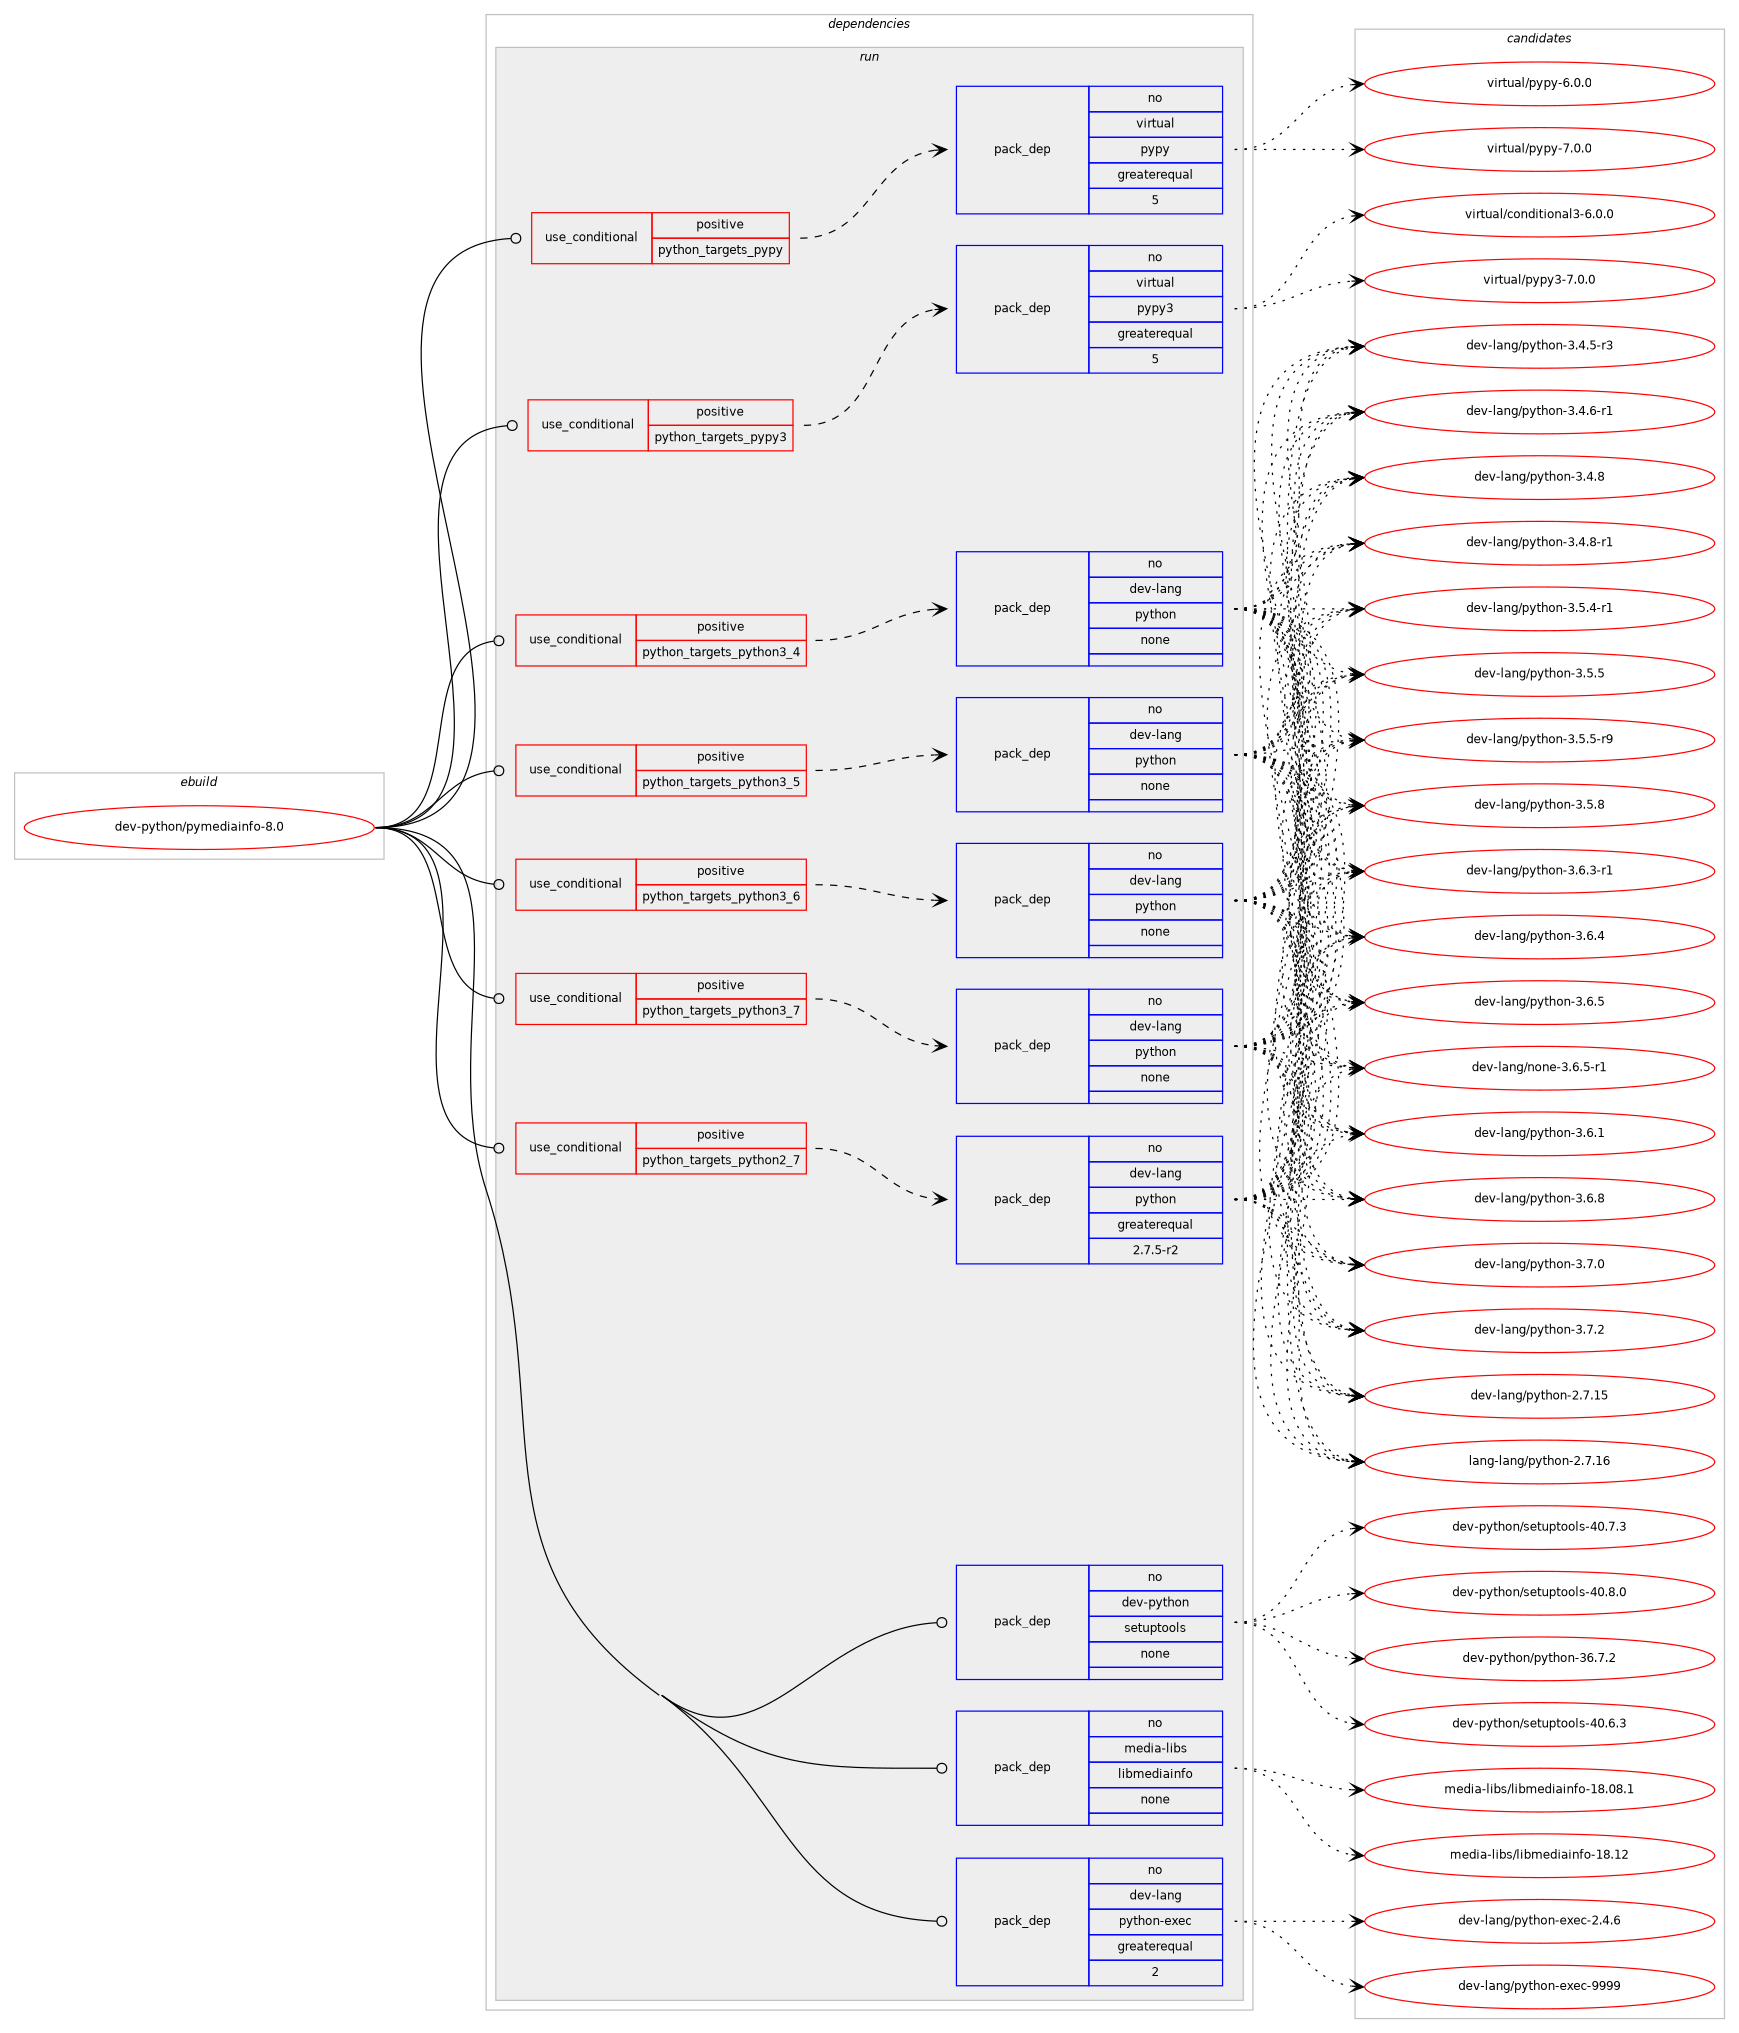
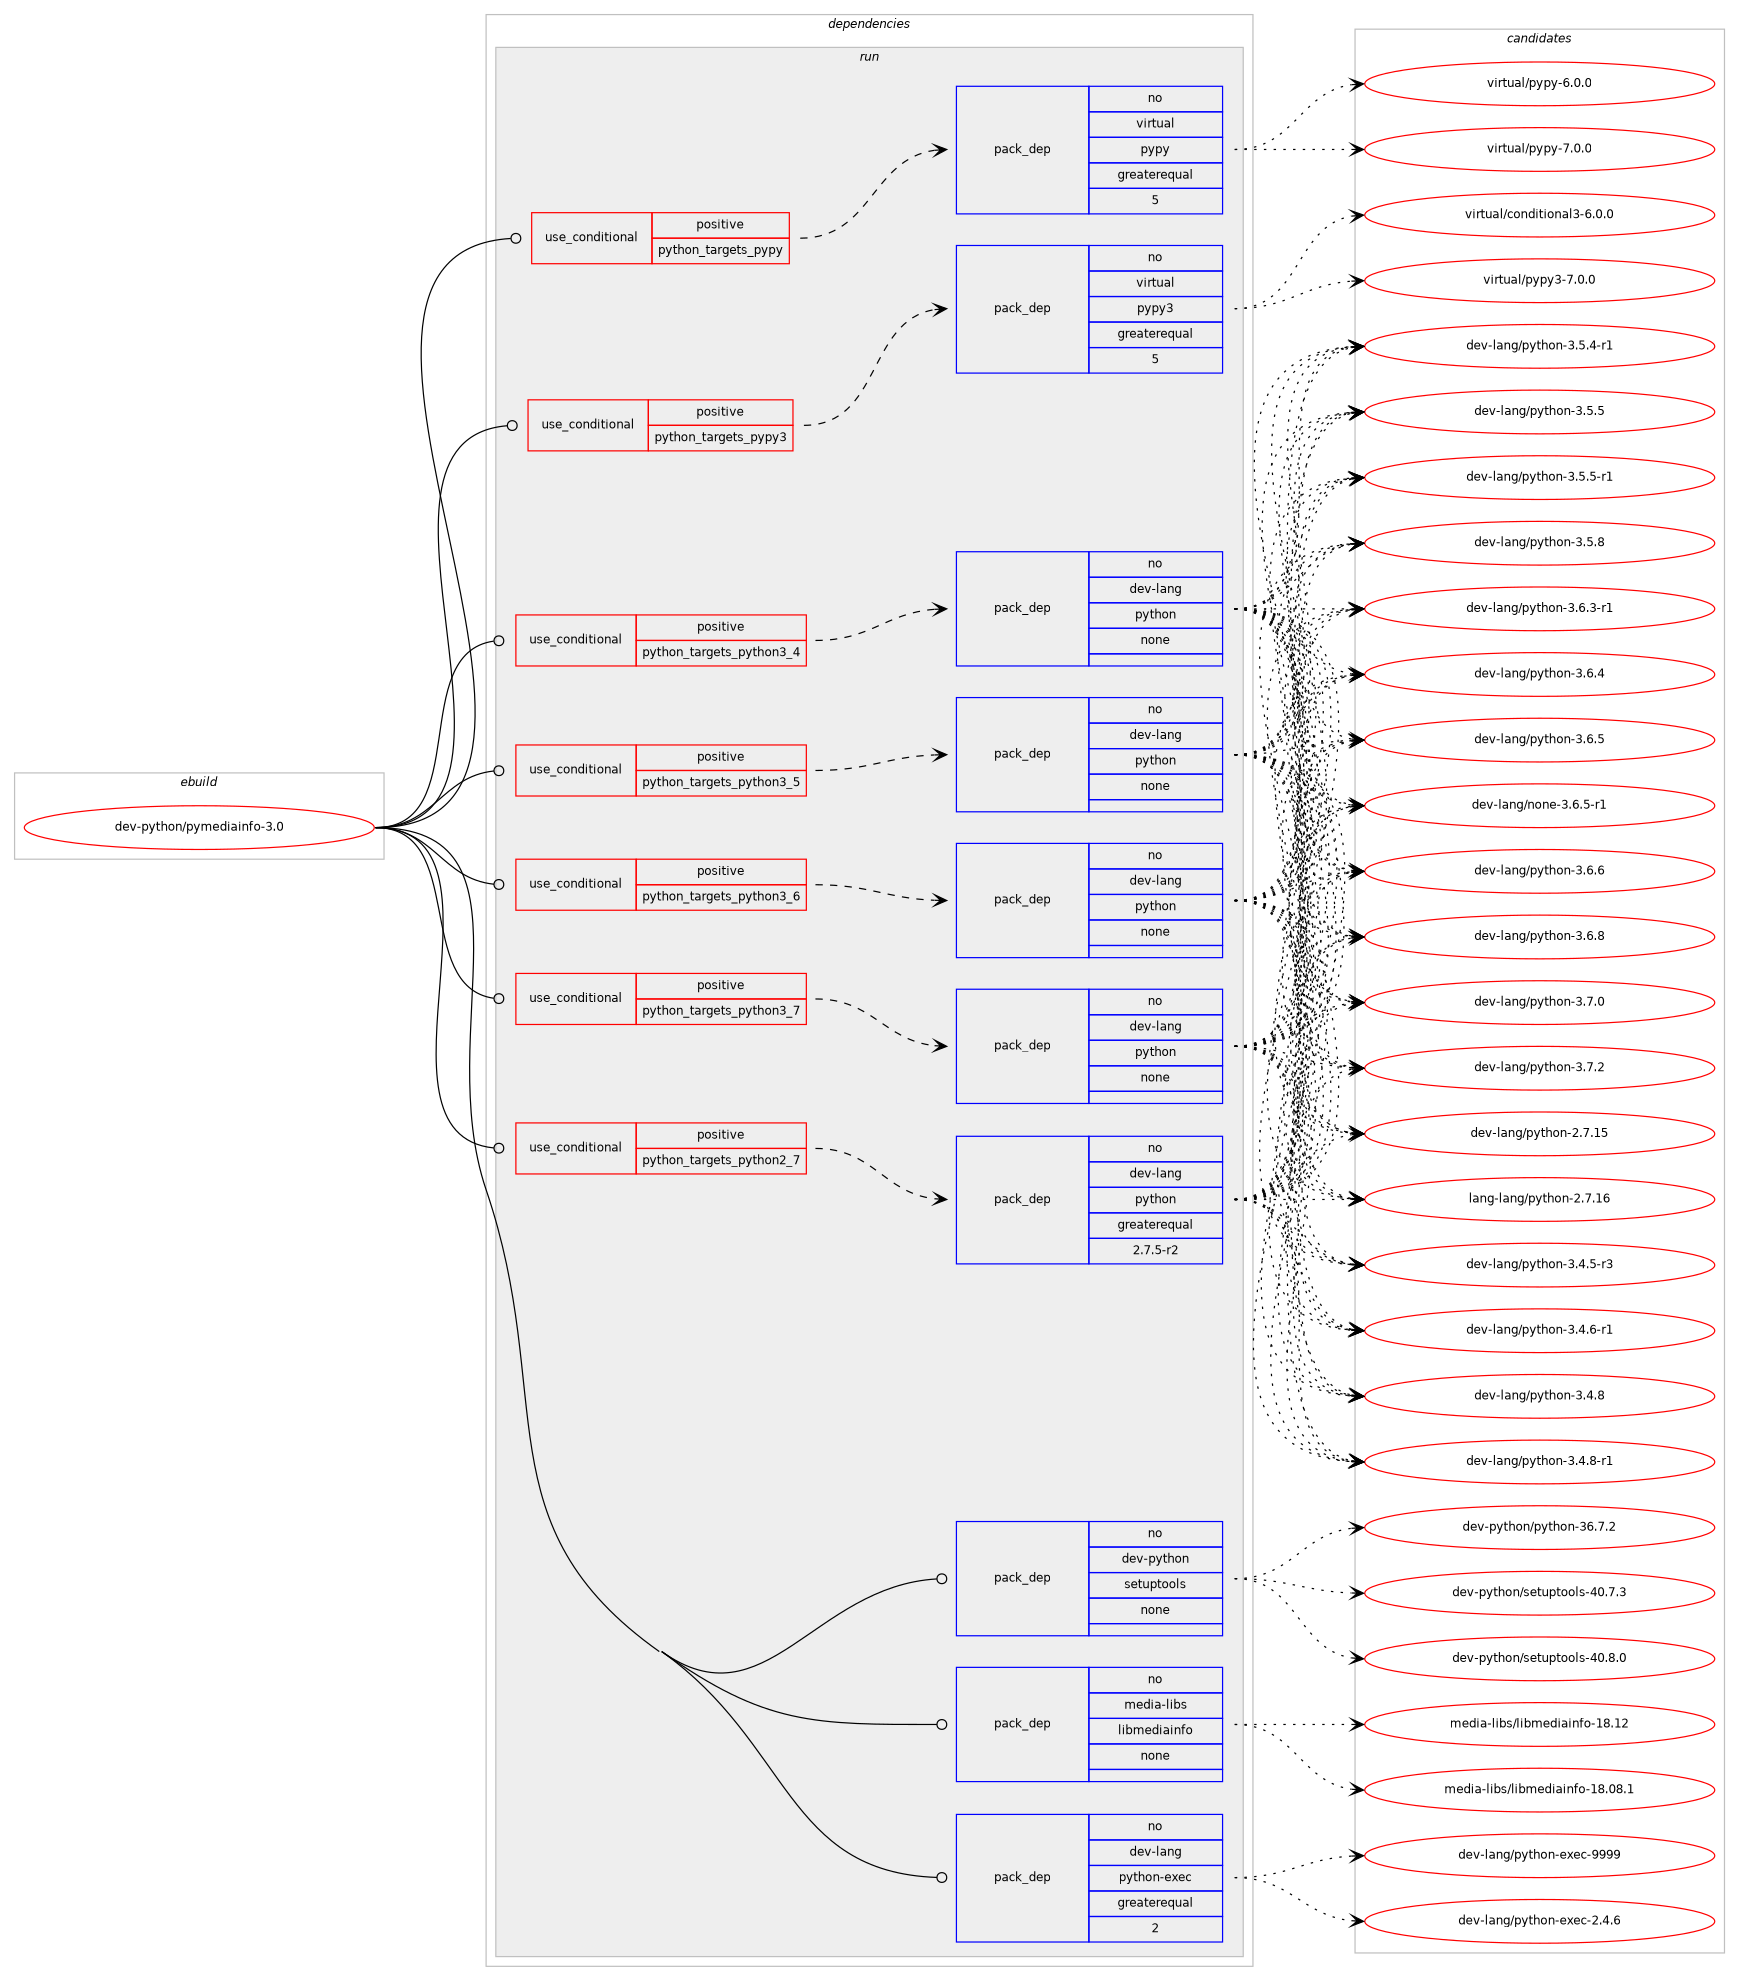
(1540, 740) -> (1540, 478)
(199, 828) -> (199, 828)
(1540, 1134) -> (1540, 871)
(1540, 1724) -> none
